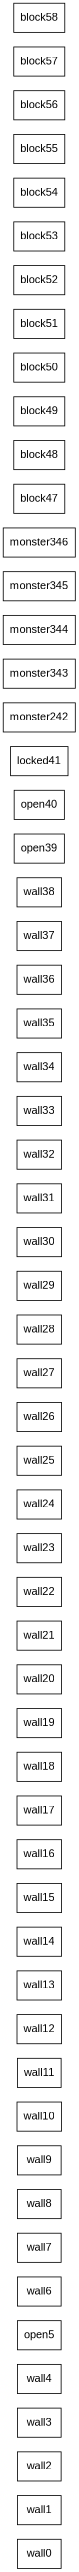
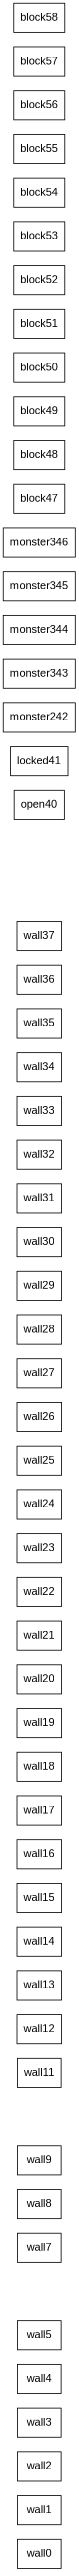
(39, 849) -> none
(39, 892) -> none
(39, 2117) -> none
(39, 2292) -> none
(39, 2335) -> (39, 2335)
